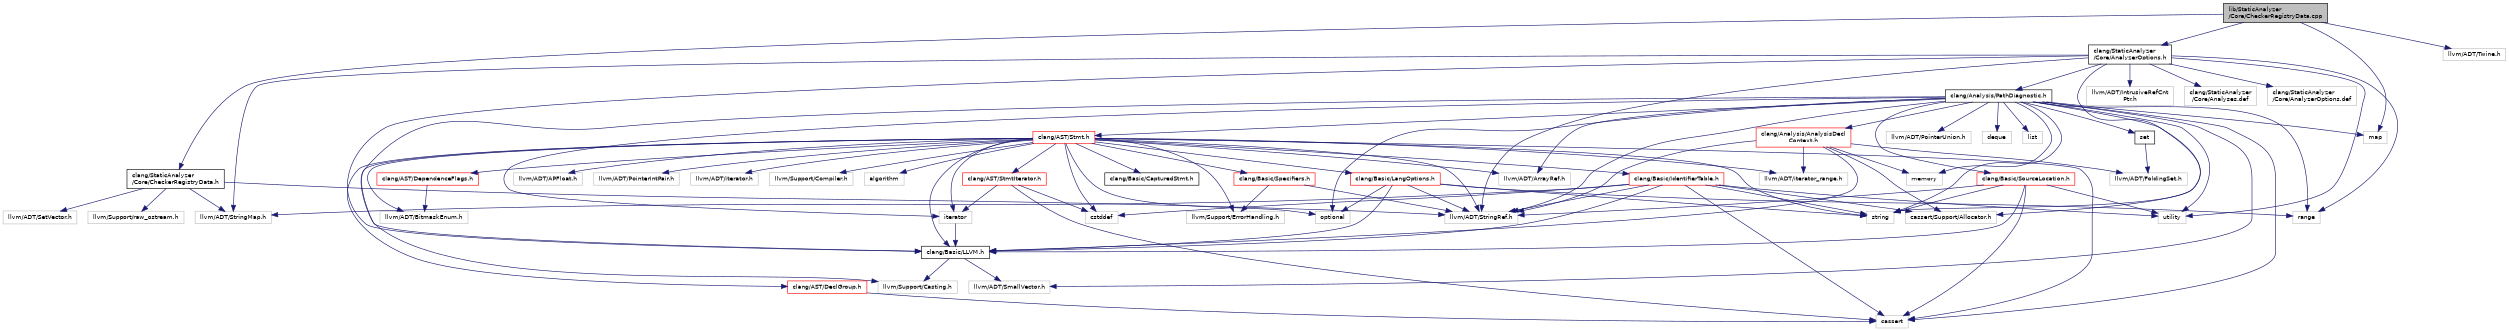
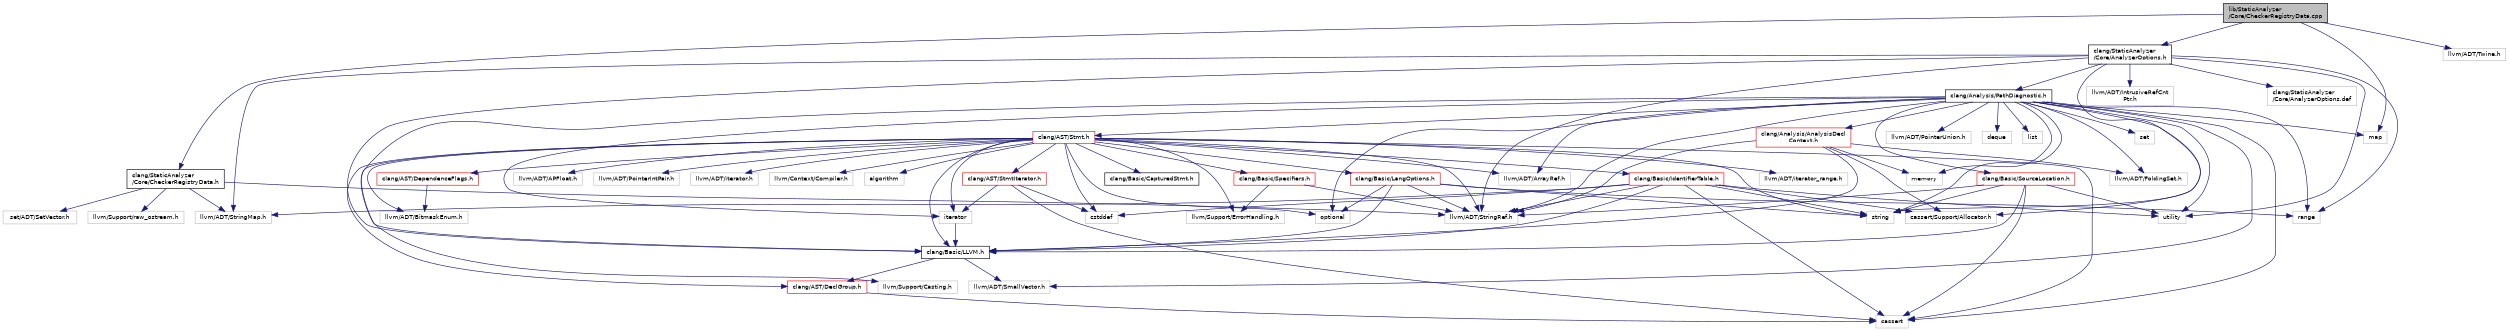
(2220, 96) -> none
(2145, 138) -> (2145, 138)
(2146, 155) -> (2087, 125)
(1804, 157) -> none
(811, 179) -> (811, 179)
(40, 217) -> (40, 217)
(939, 268) -> (894, 269)
